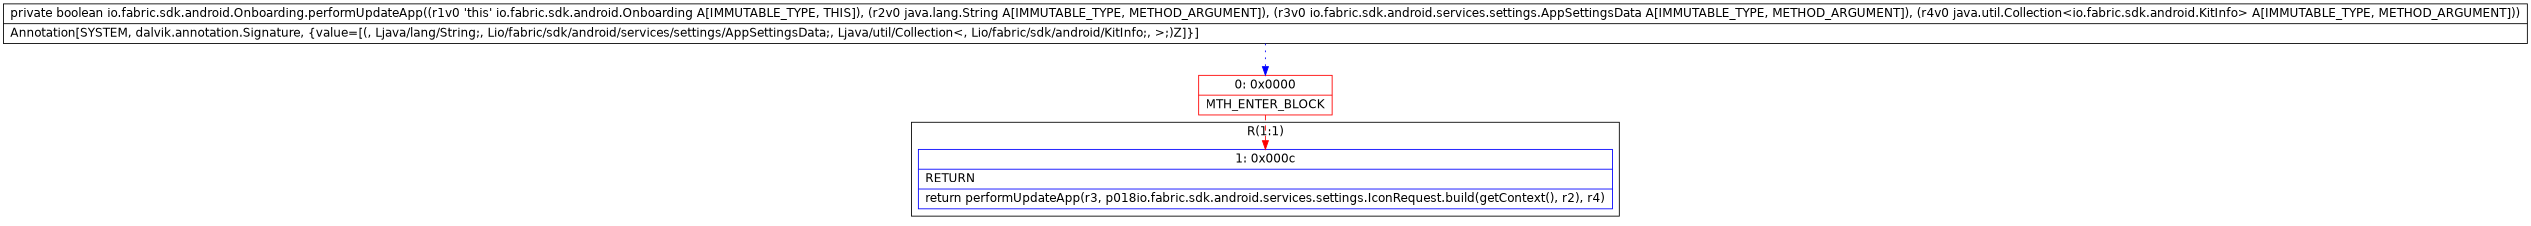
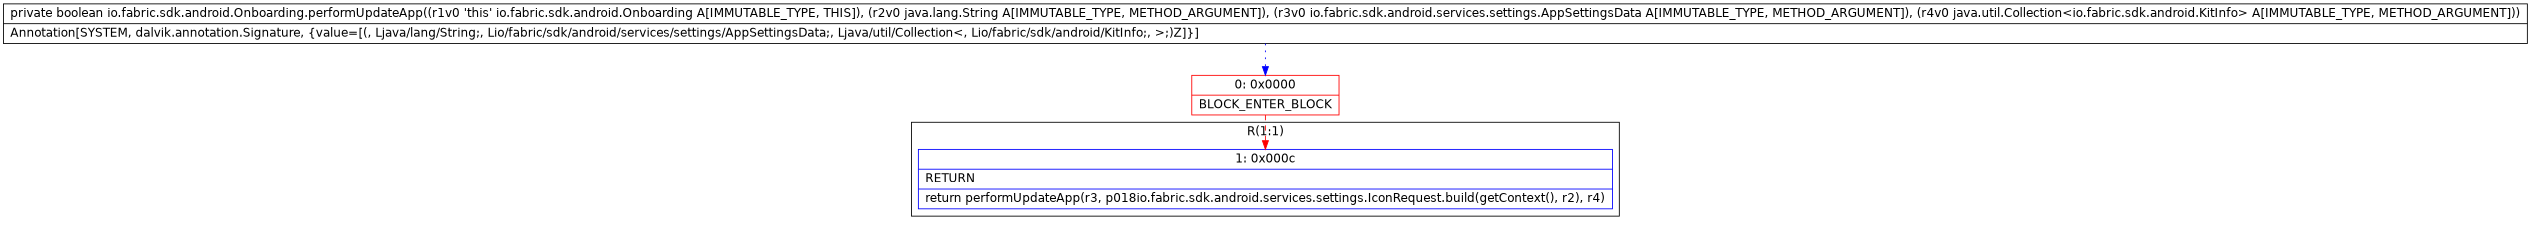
(1265, 105) -> (1265, 105)
